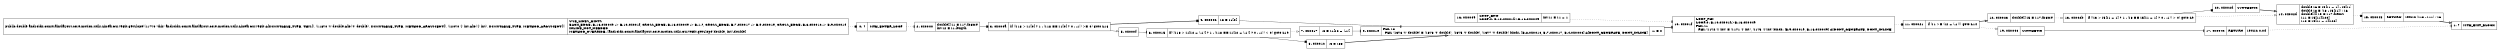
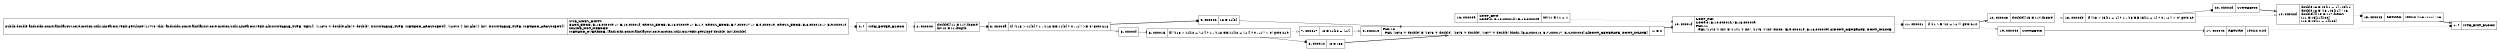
(886, 26) -> (886, 26)
(2359, 28) -> (2359, 28)
(1356, 31) -> (1356, 31)
